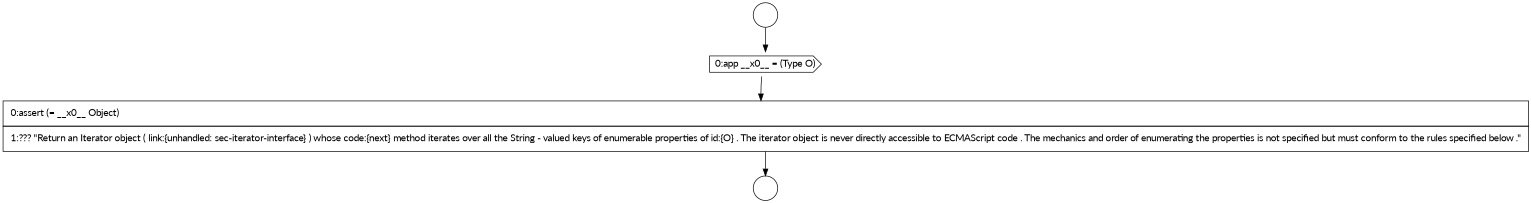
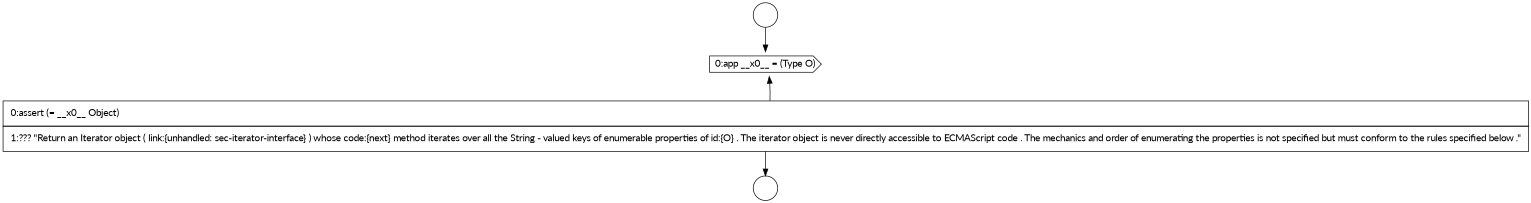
(761, 85) -> (770, 92)
